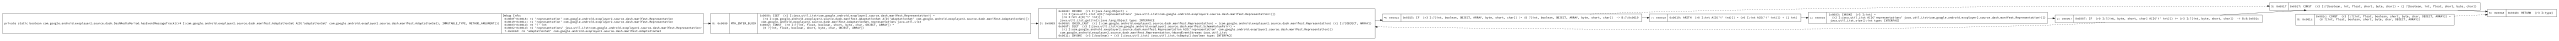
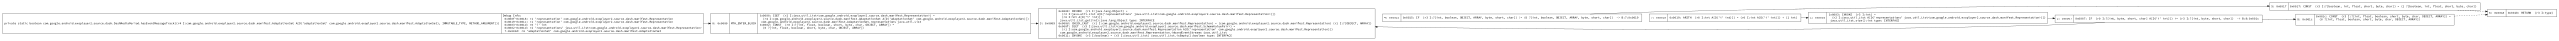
(1929, 7) -> (1929, 7)
(2472, 11) -> (2472, 11)
(2262, 13) -> (2278, 19)
(1645, 18) -> none
(1378, 20) -> none
(1741, 29) -> (1741, 29)
